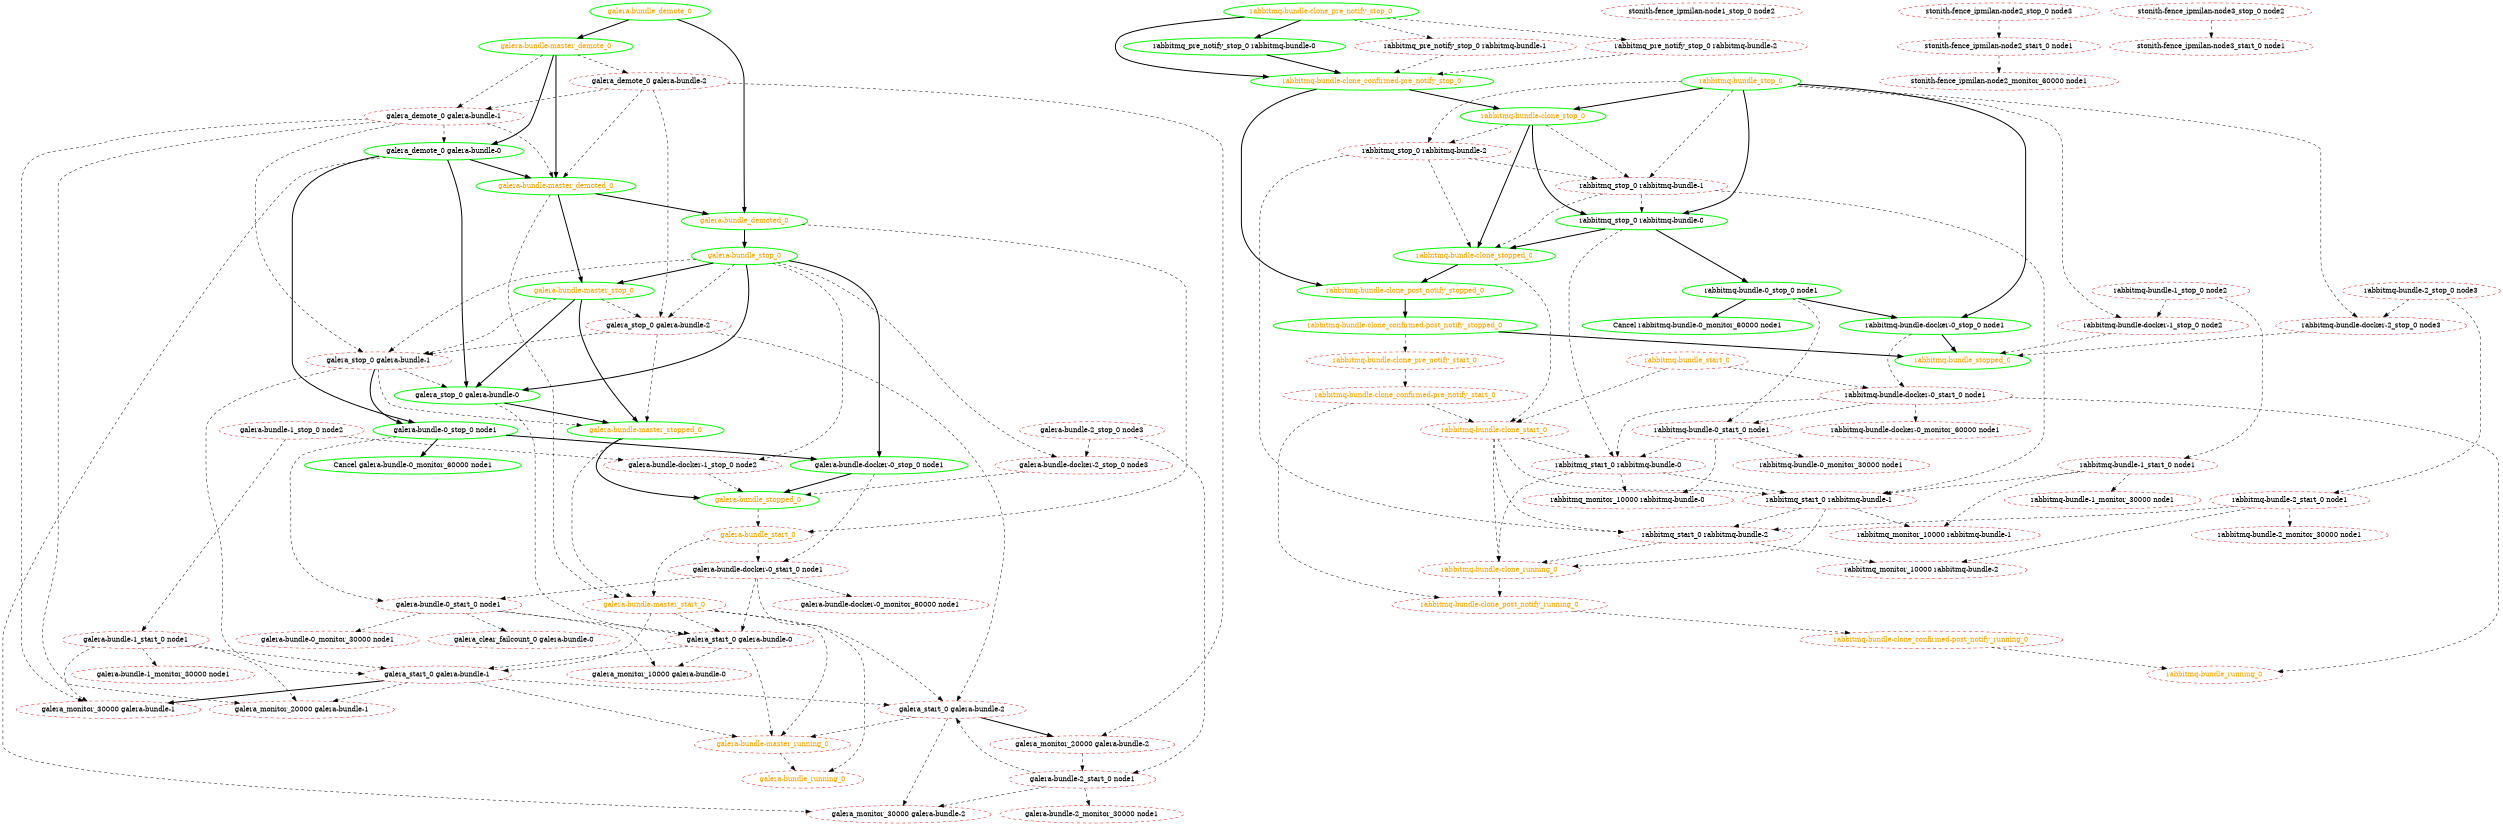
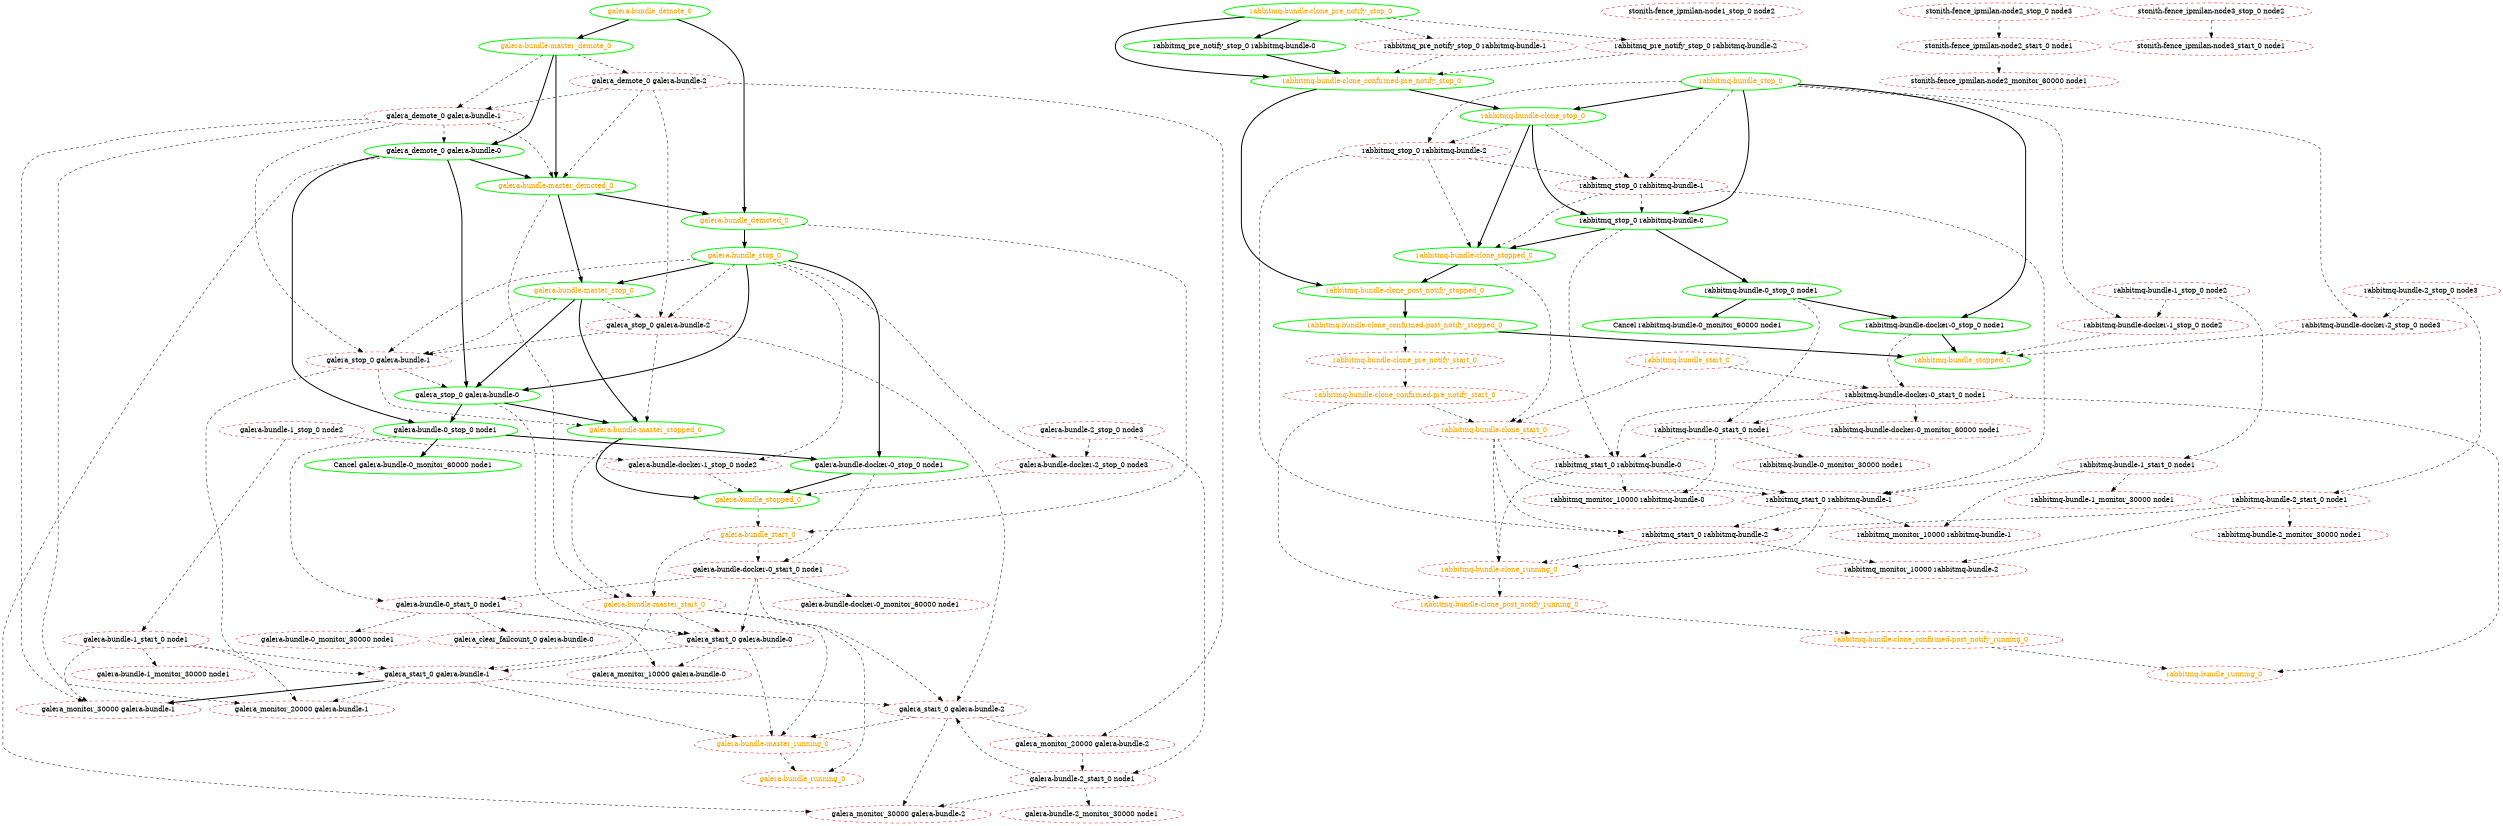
(373, 401) -> (458, 411)
(1014, 726) -> (1014, 726)
